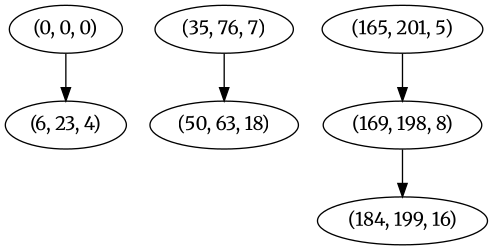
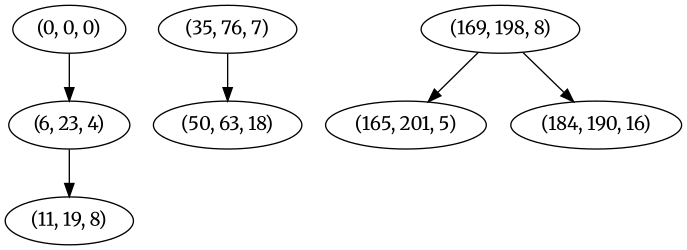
(402, 71) -> (458, 72)
none -> (69, 221)
(402, 221) -> (596, 125)
